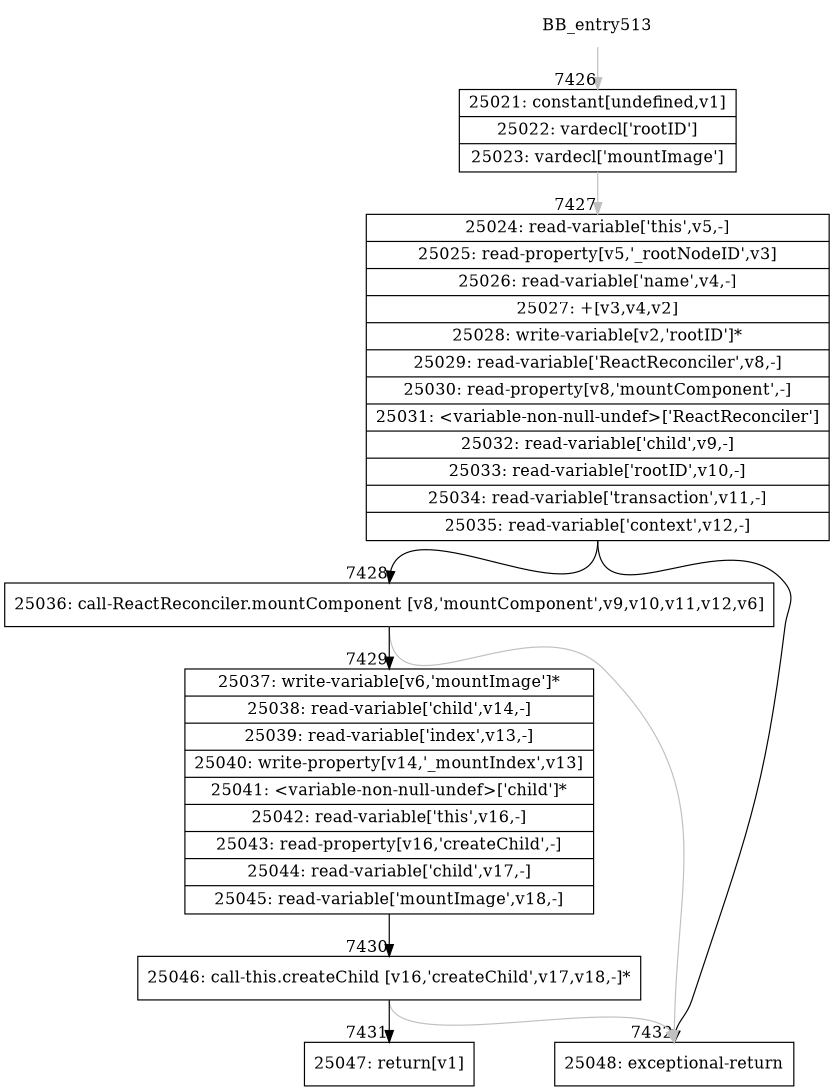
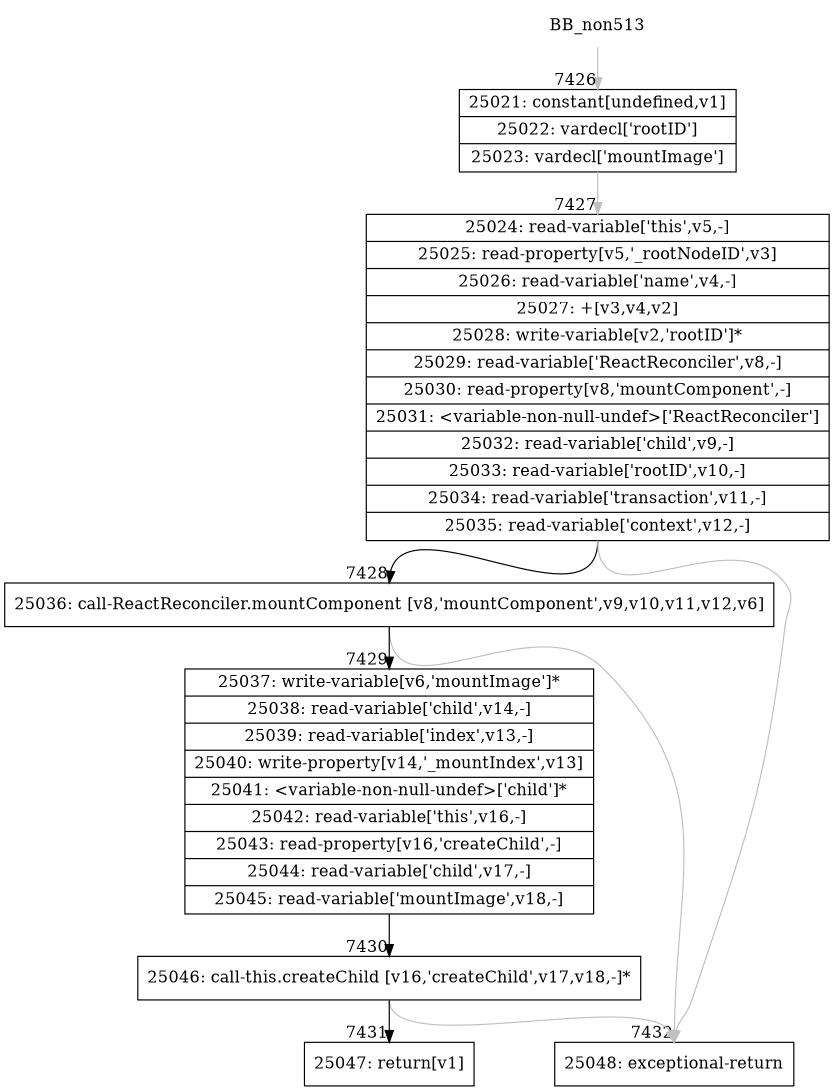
(598, 26) -> (598, 26)
(774, 705) -> (774, 705)
